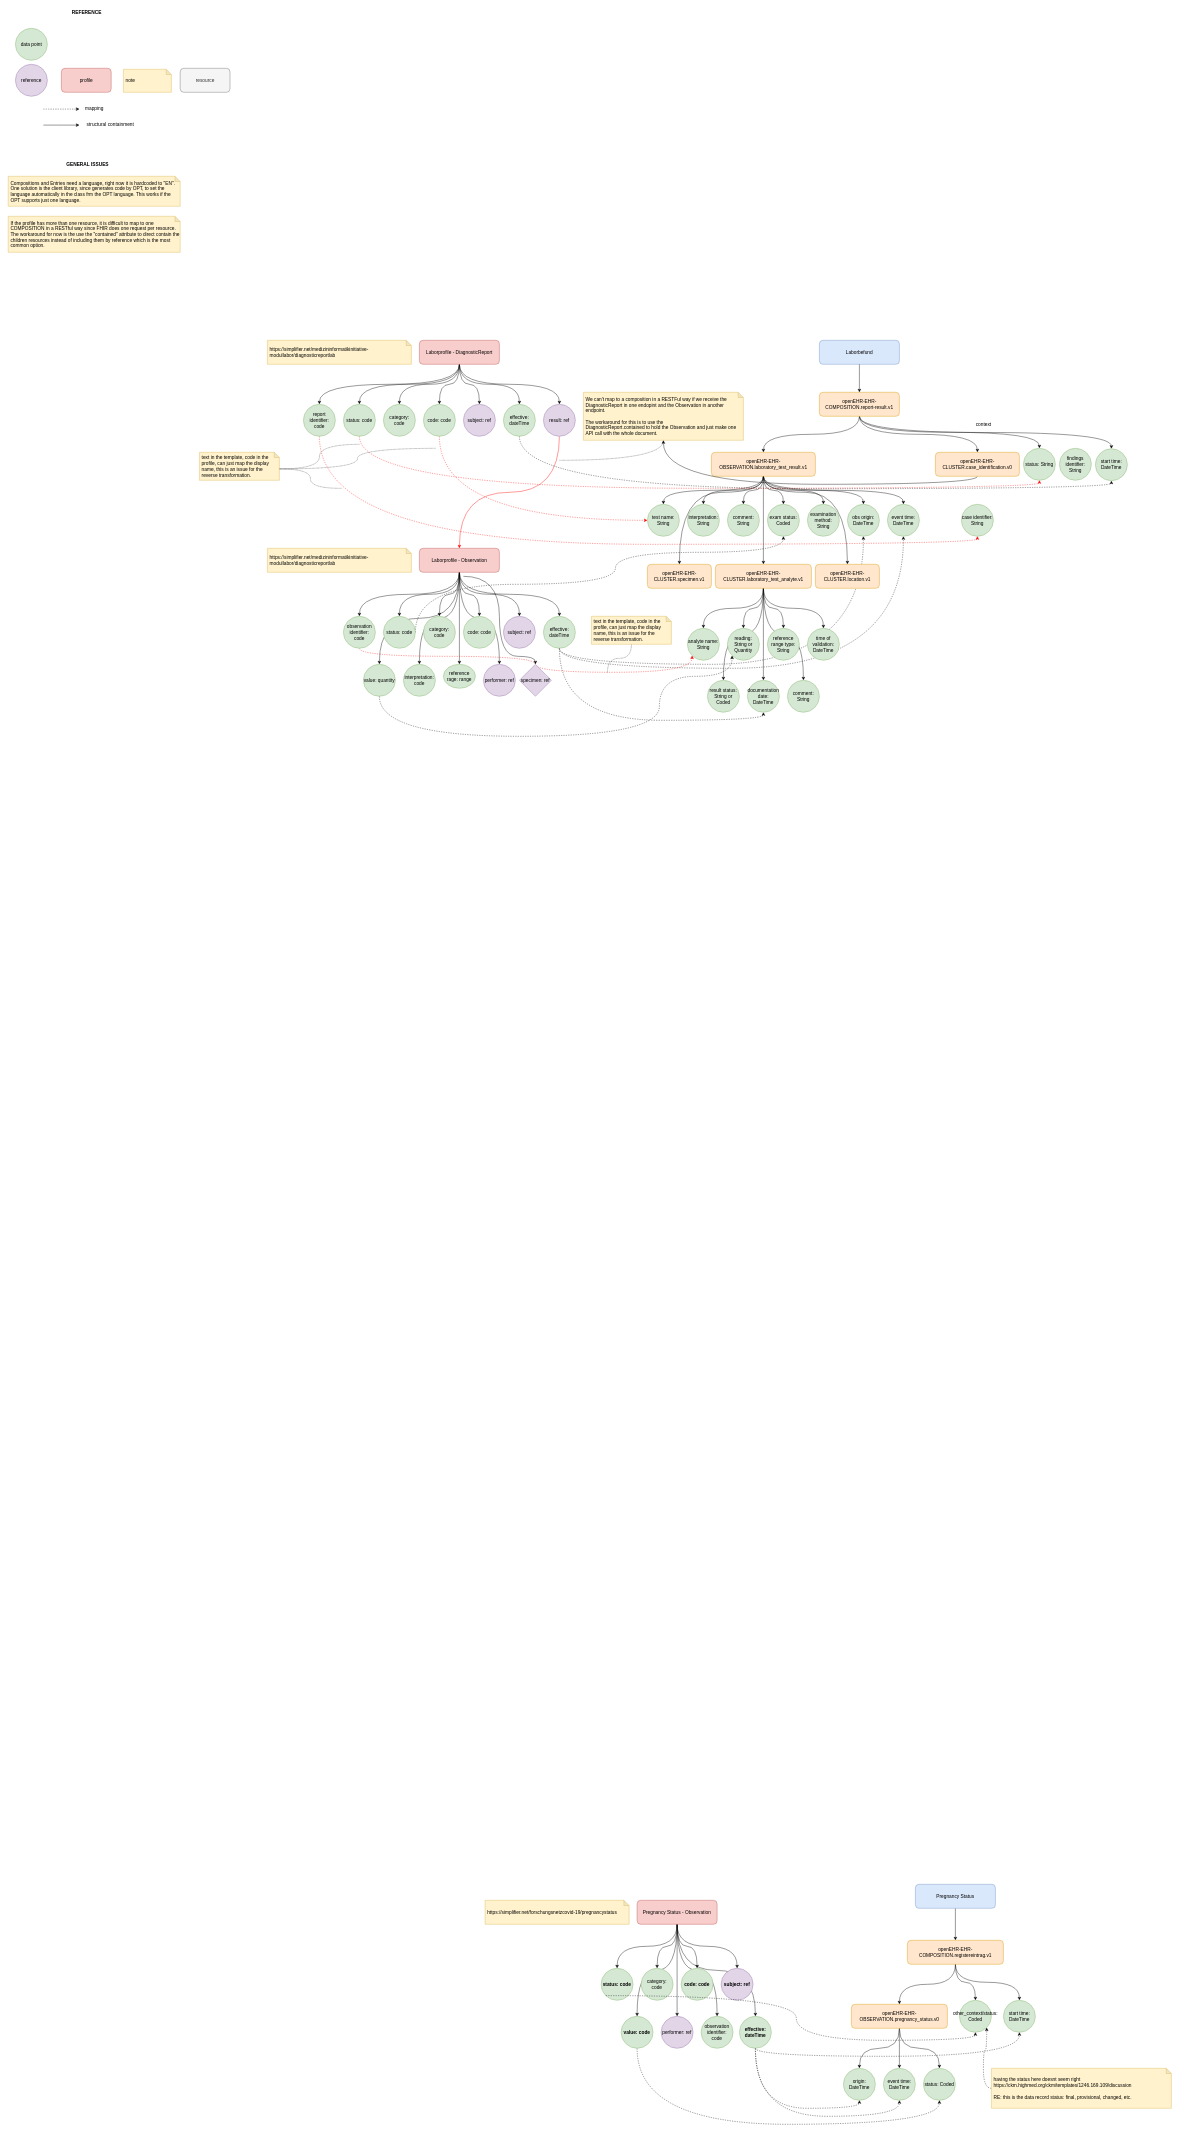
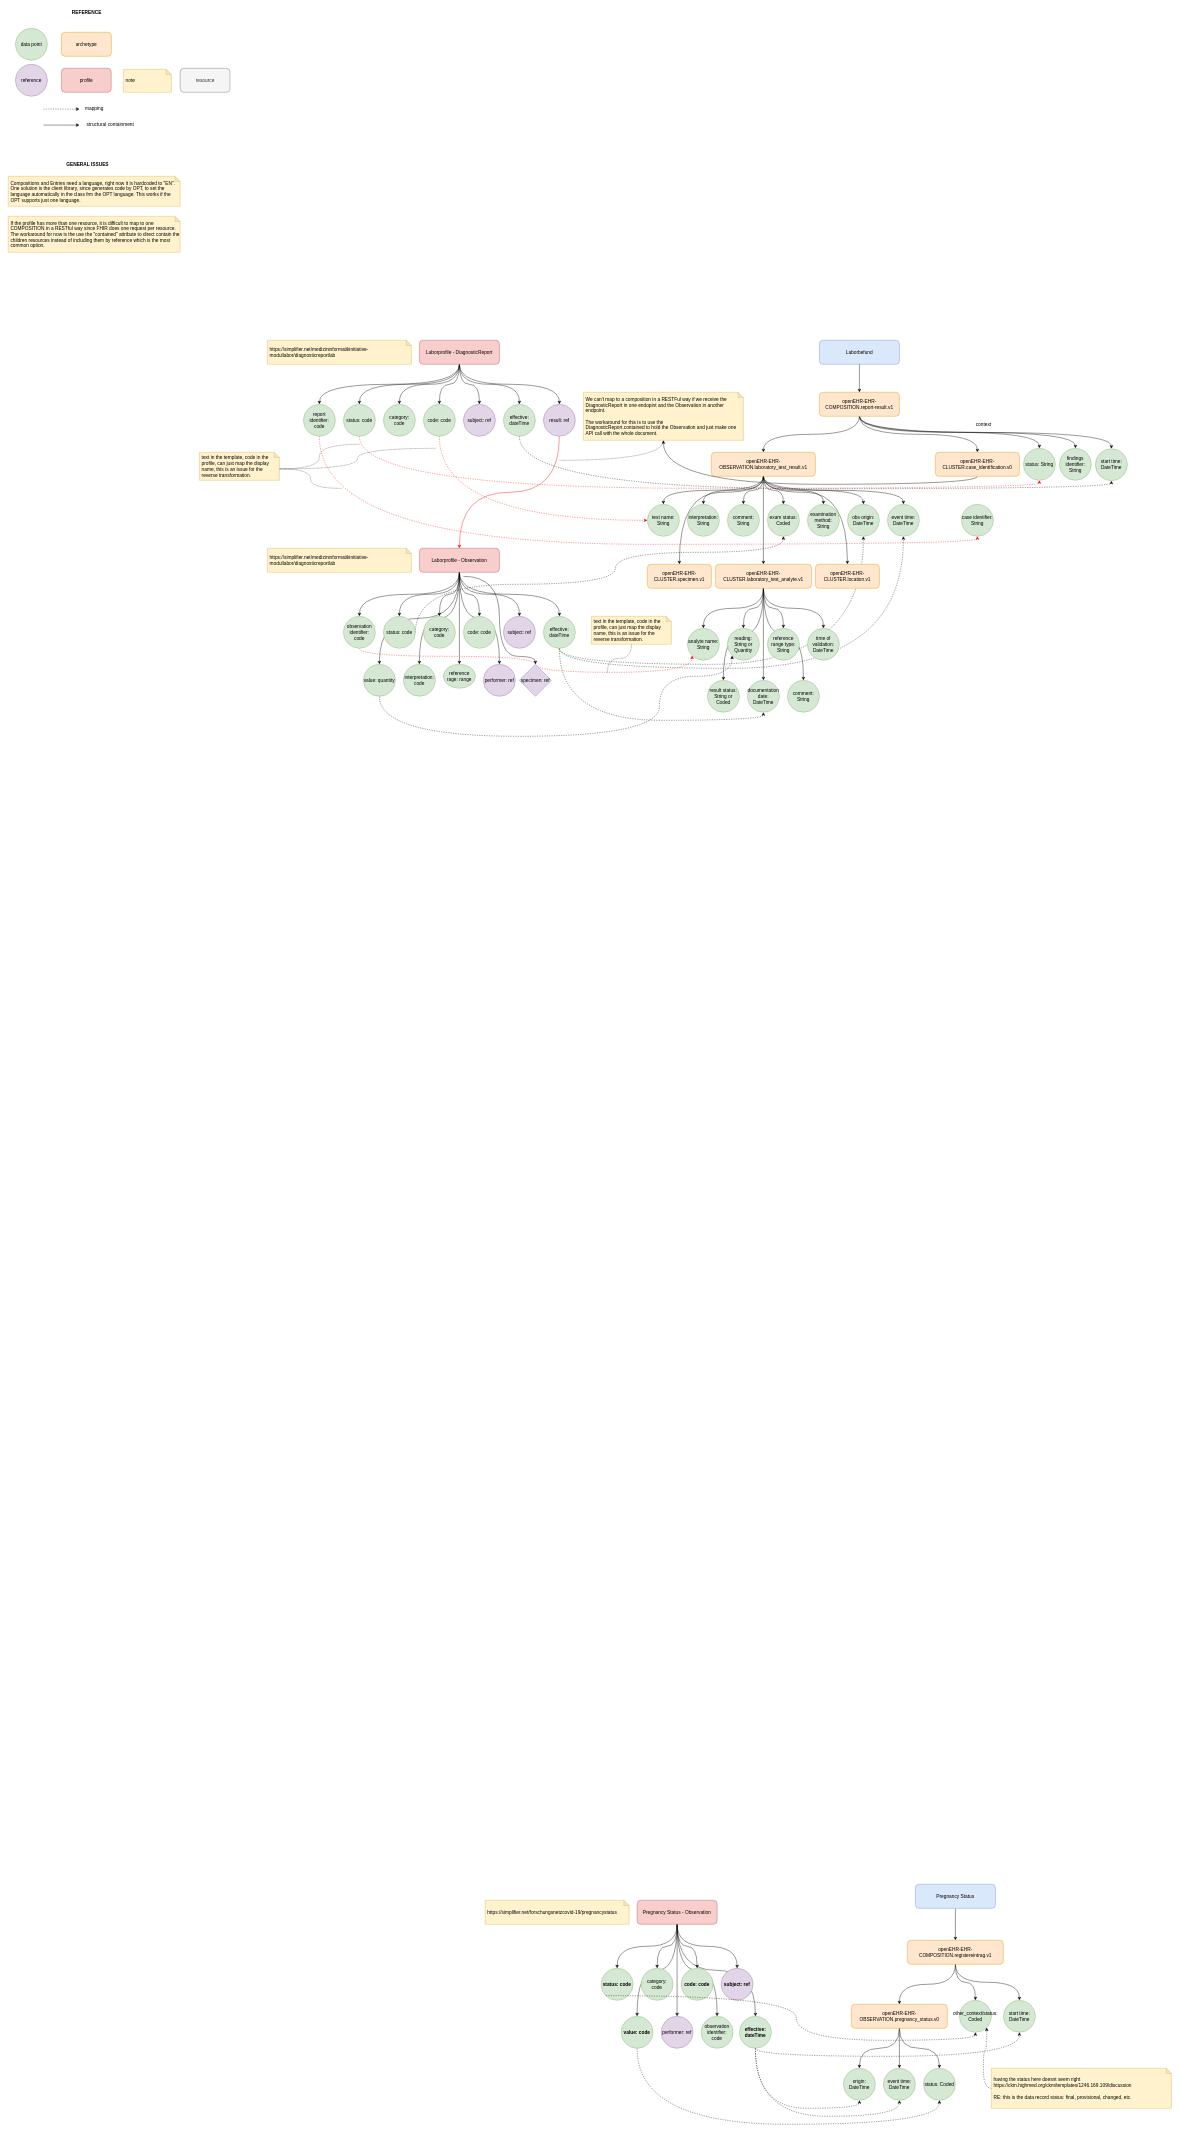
none -> (86, 44)
none -> (1075, 444)
